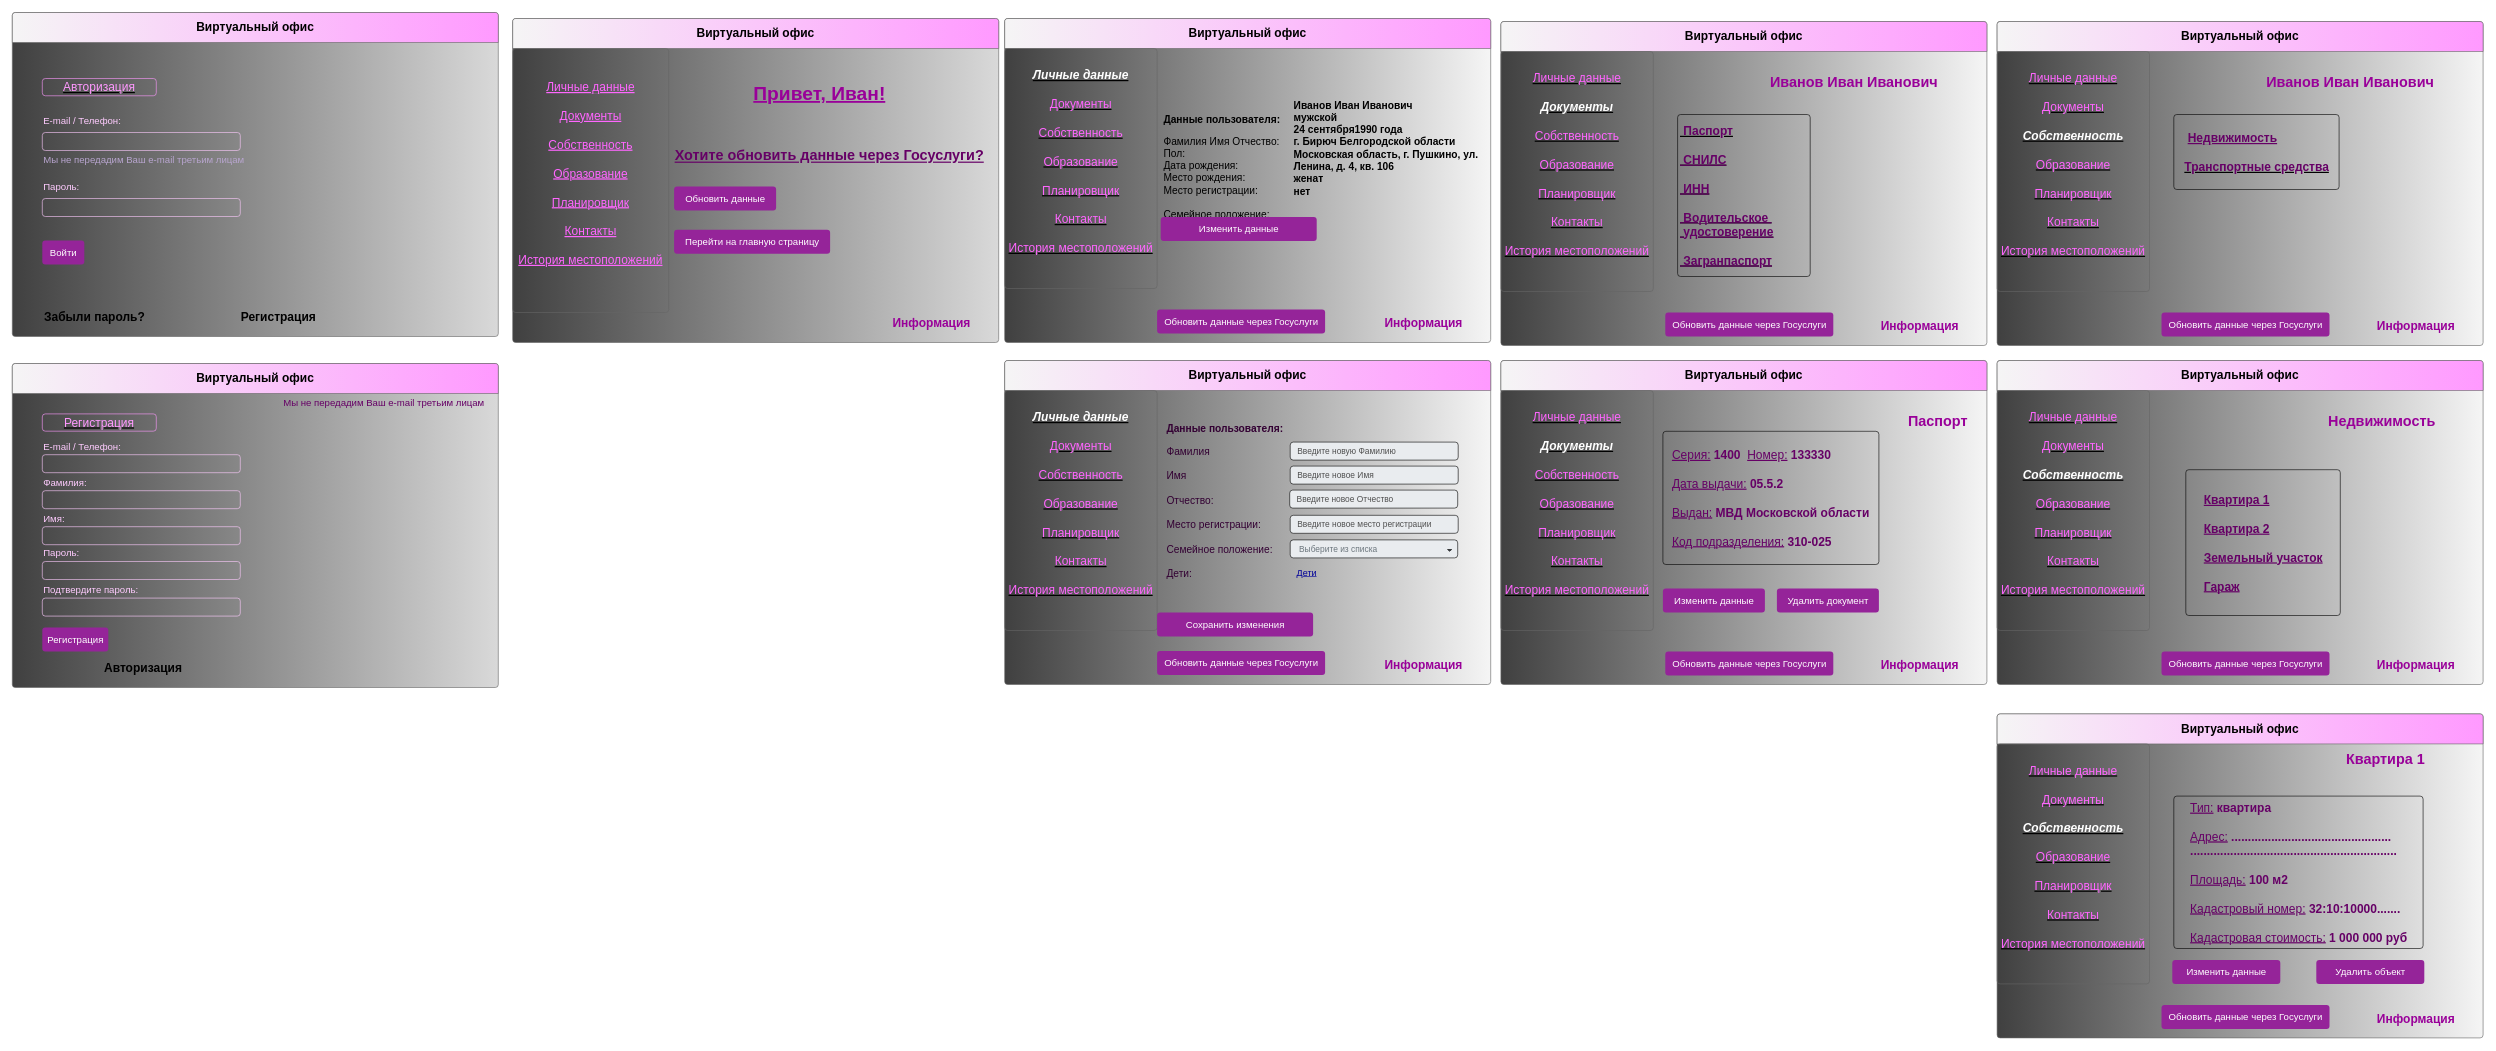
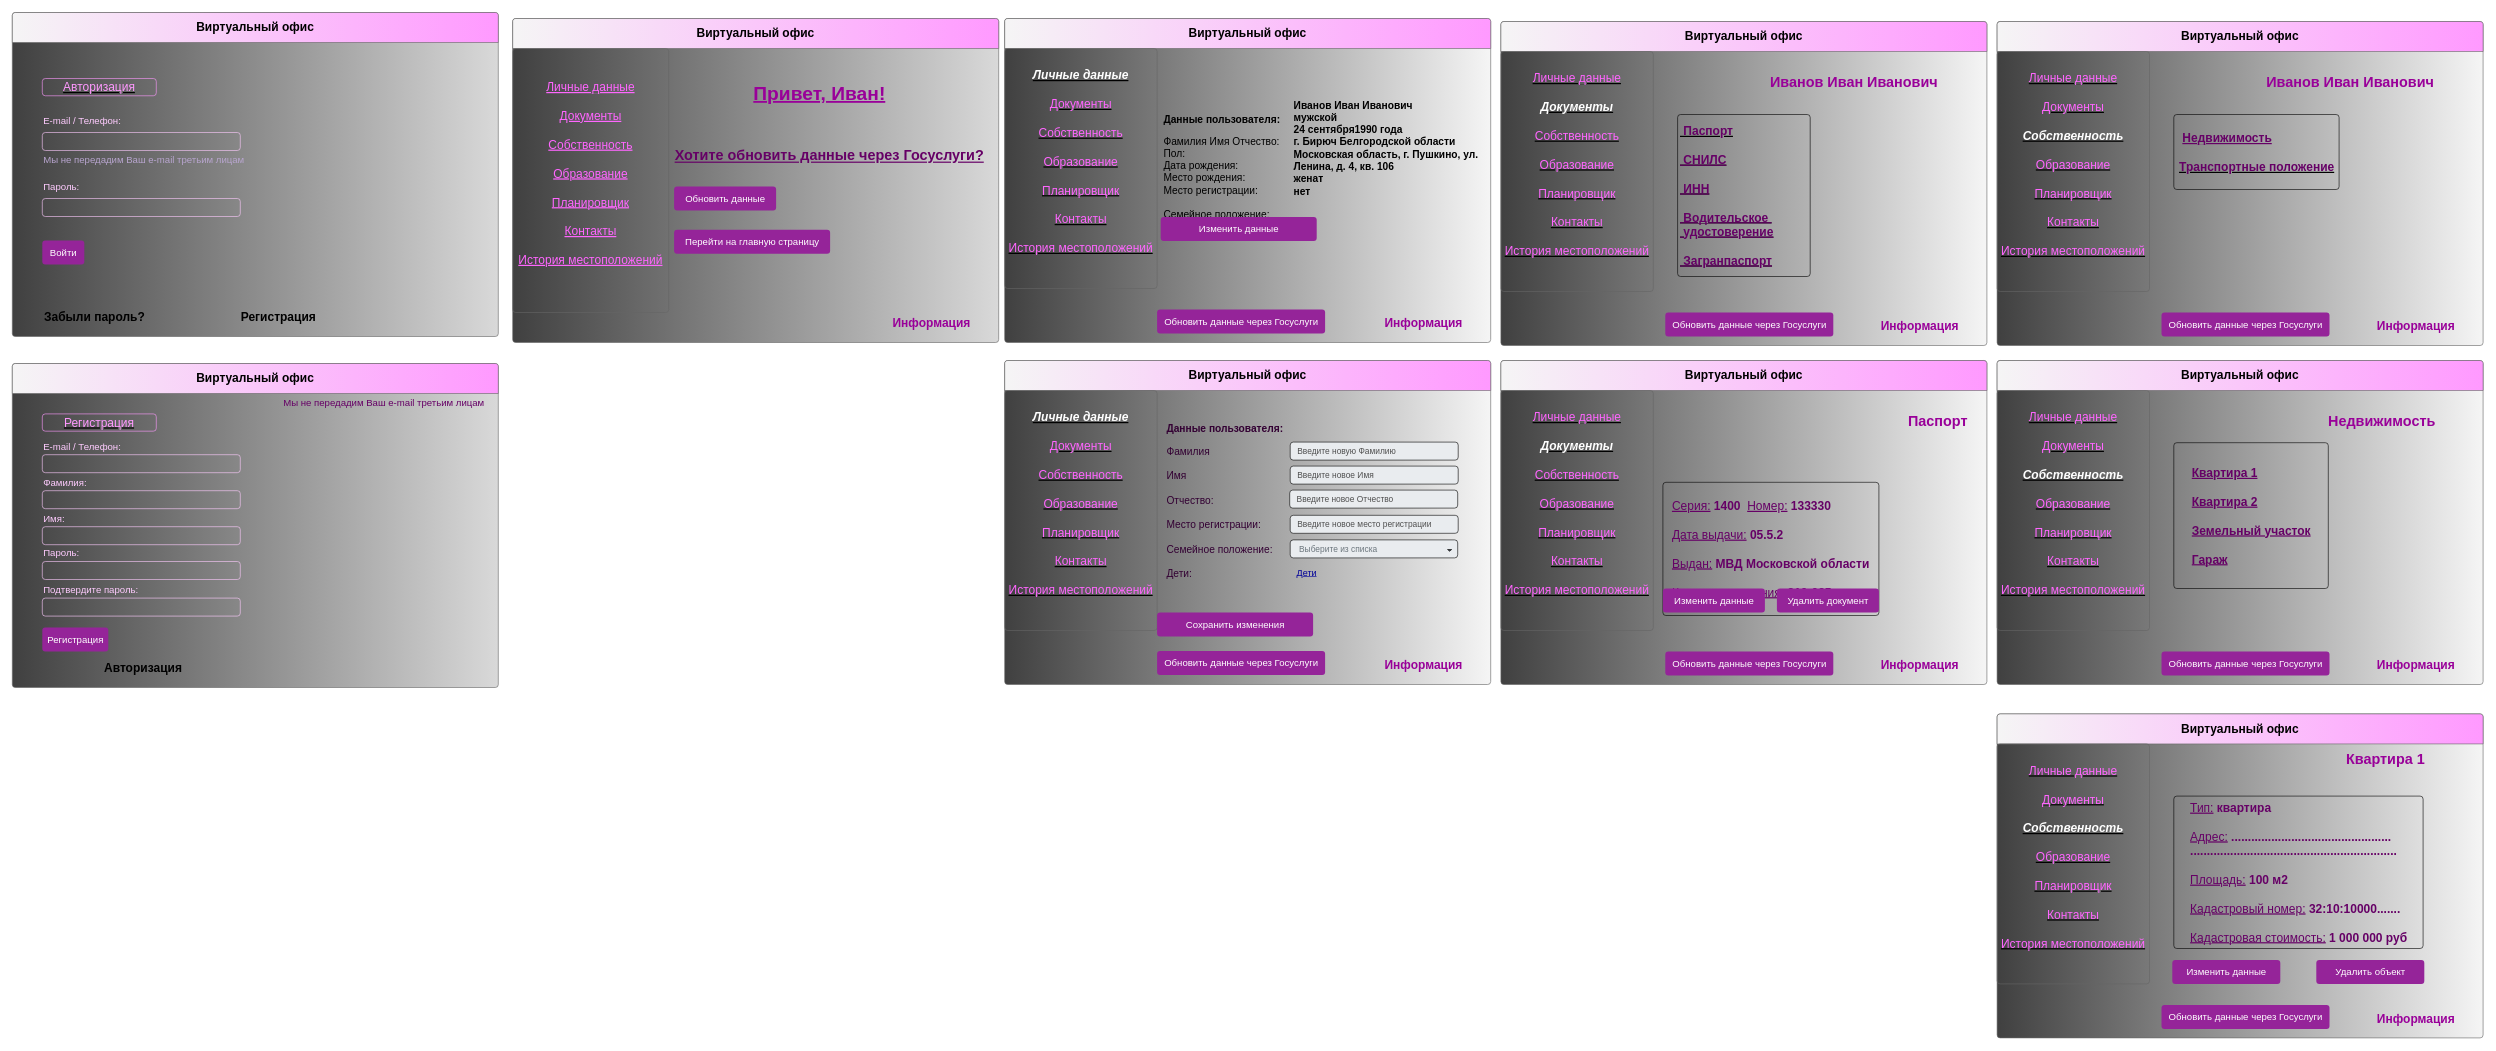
(2257, 152) -> (2257, 152)
(1771, 498) -> (1771, 549)
(2263, 542) -> (2251, 515)
